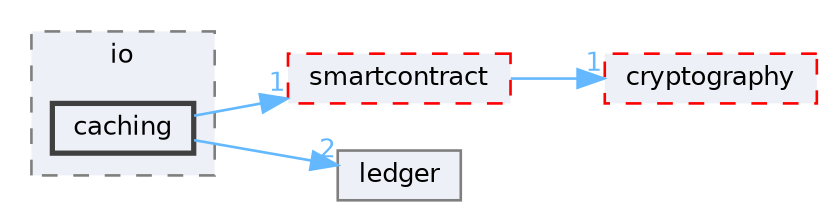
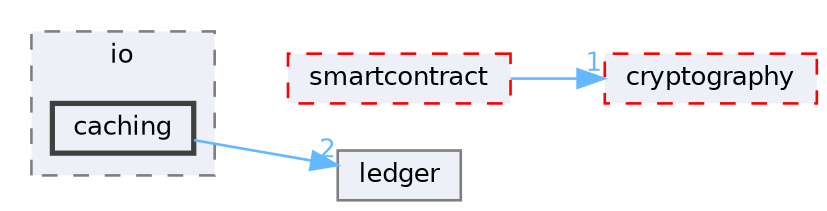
(231, 109) -> none
